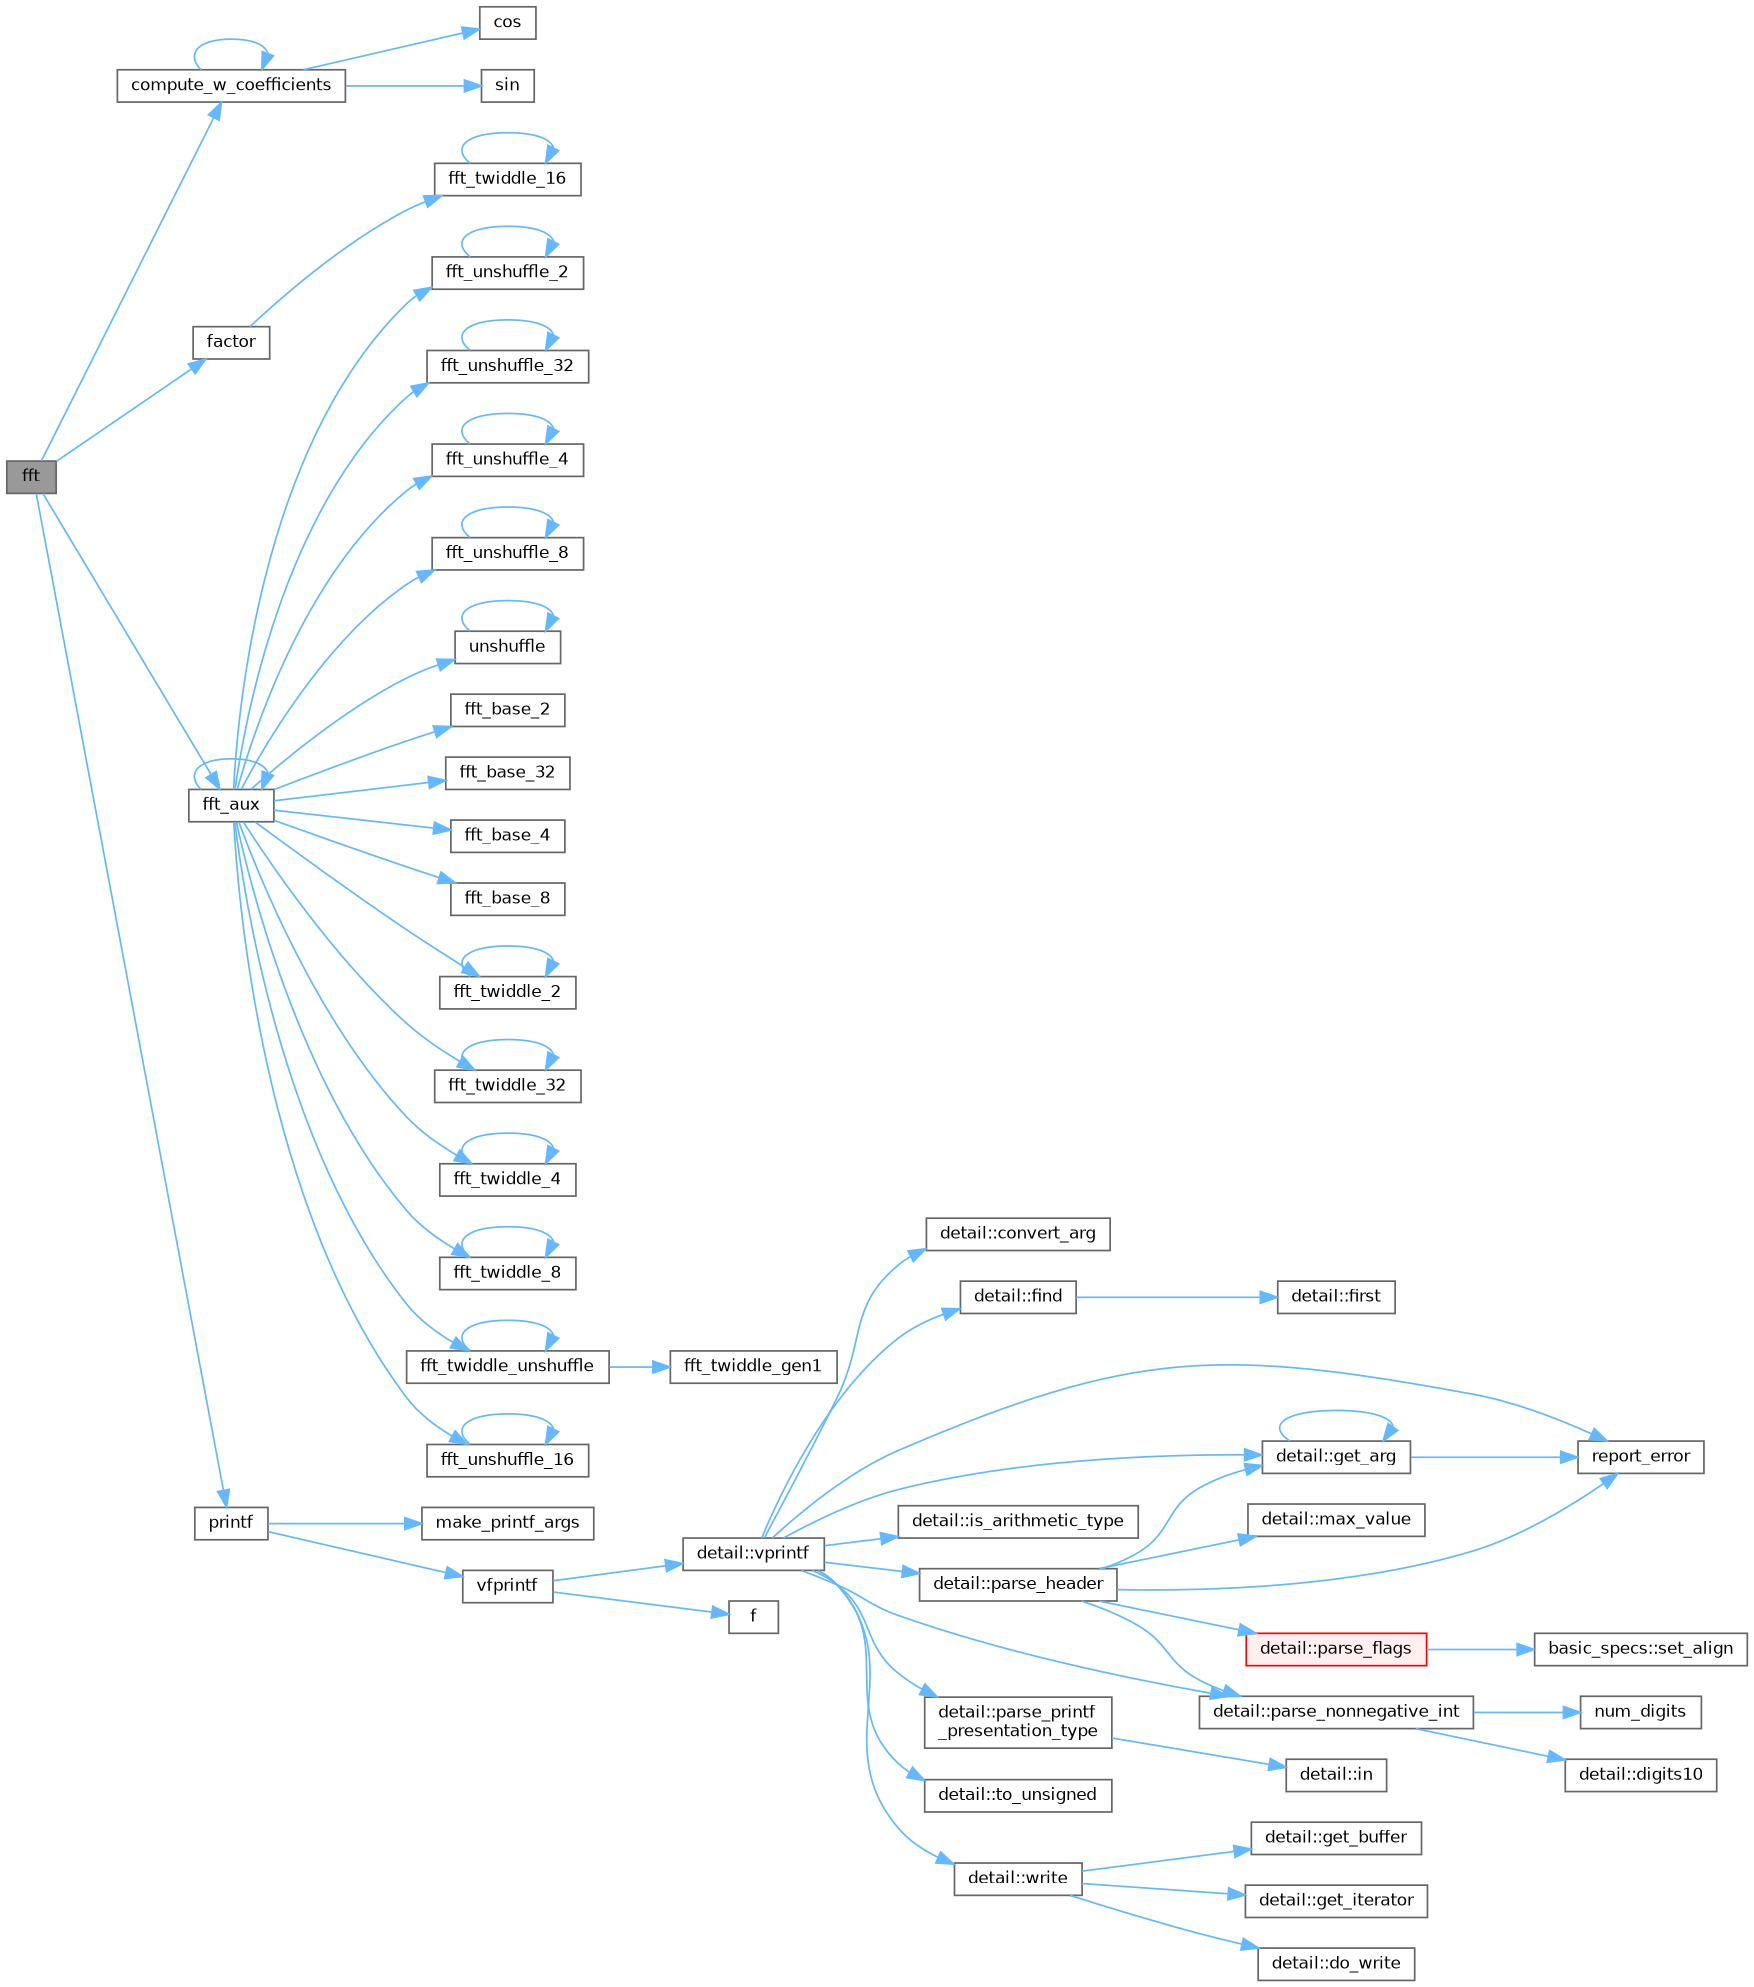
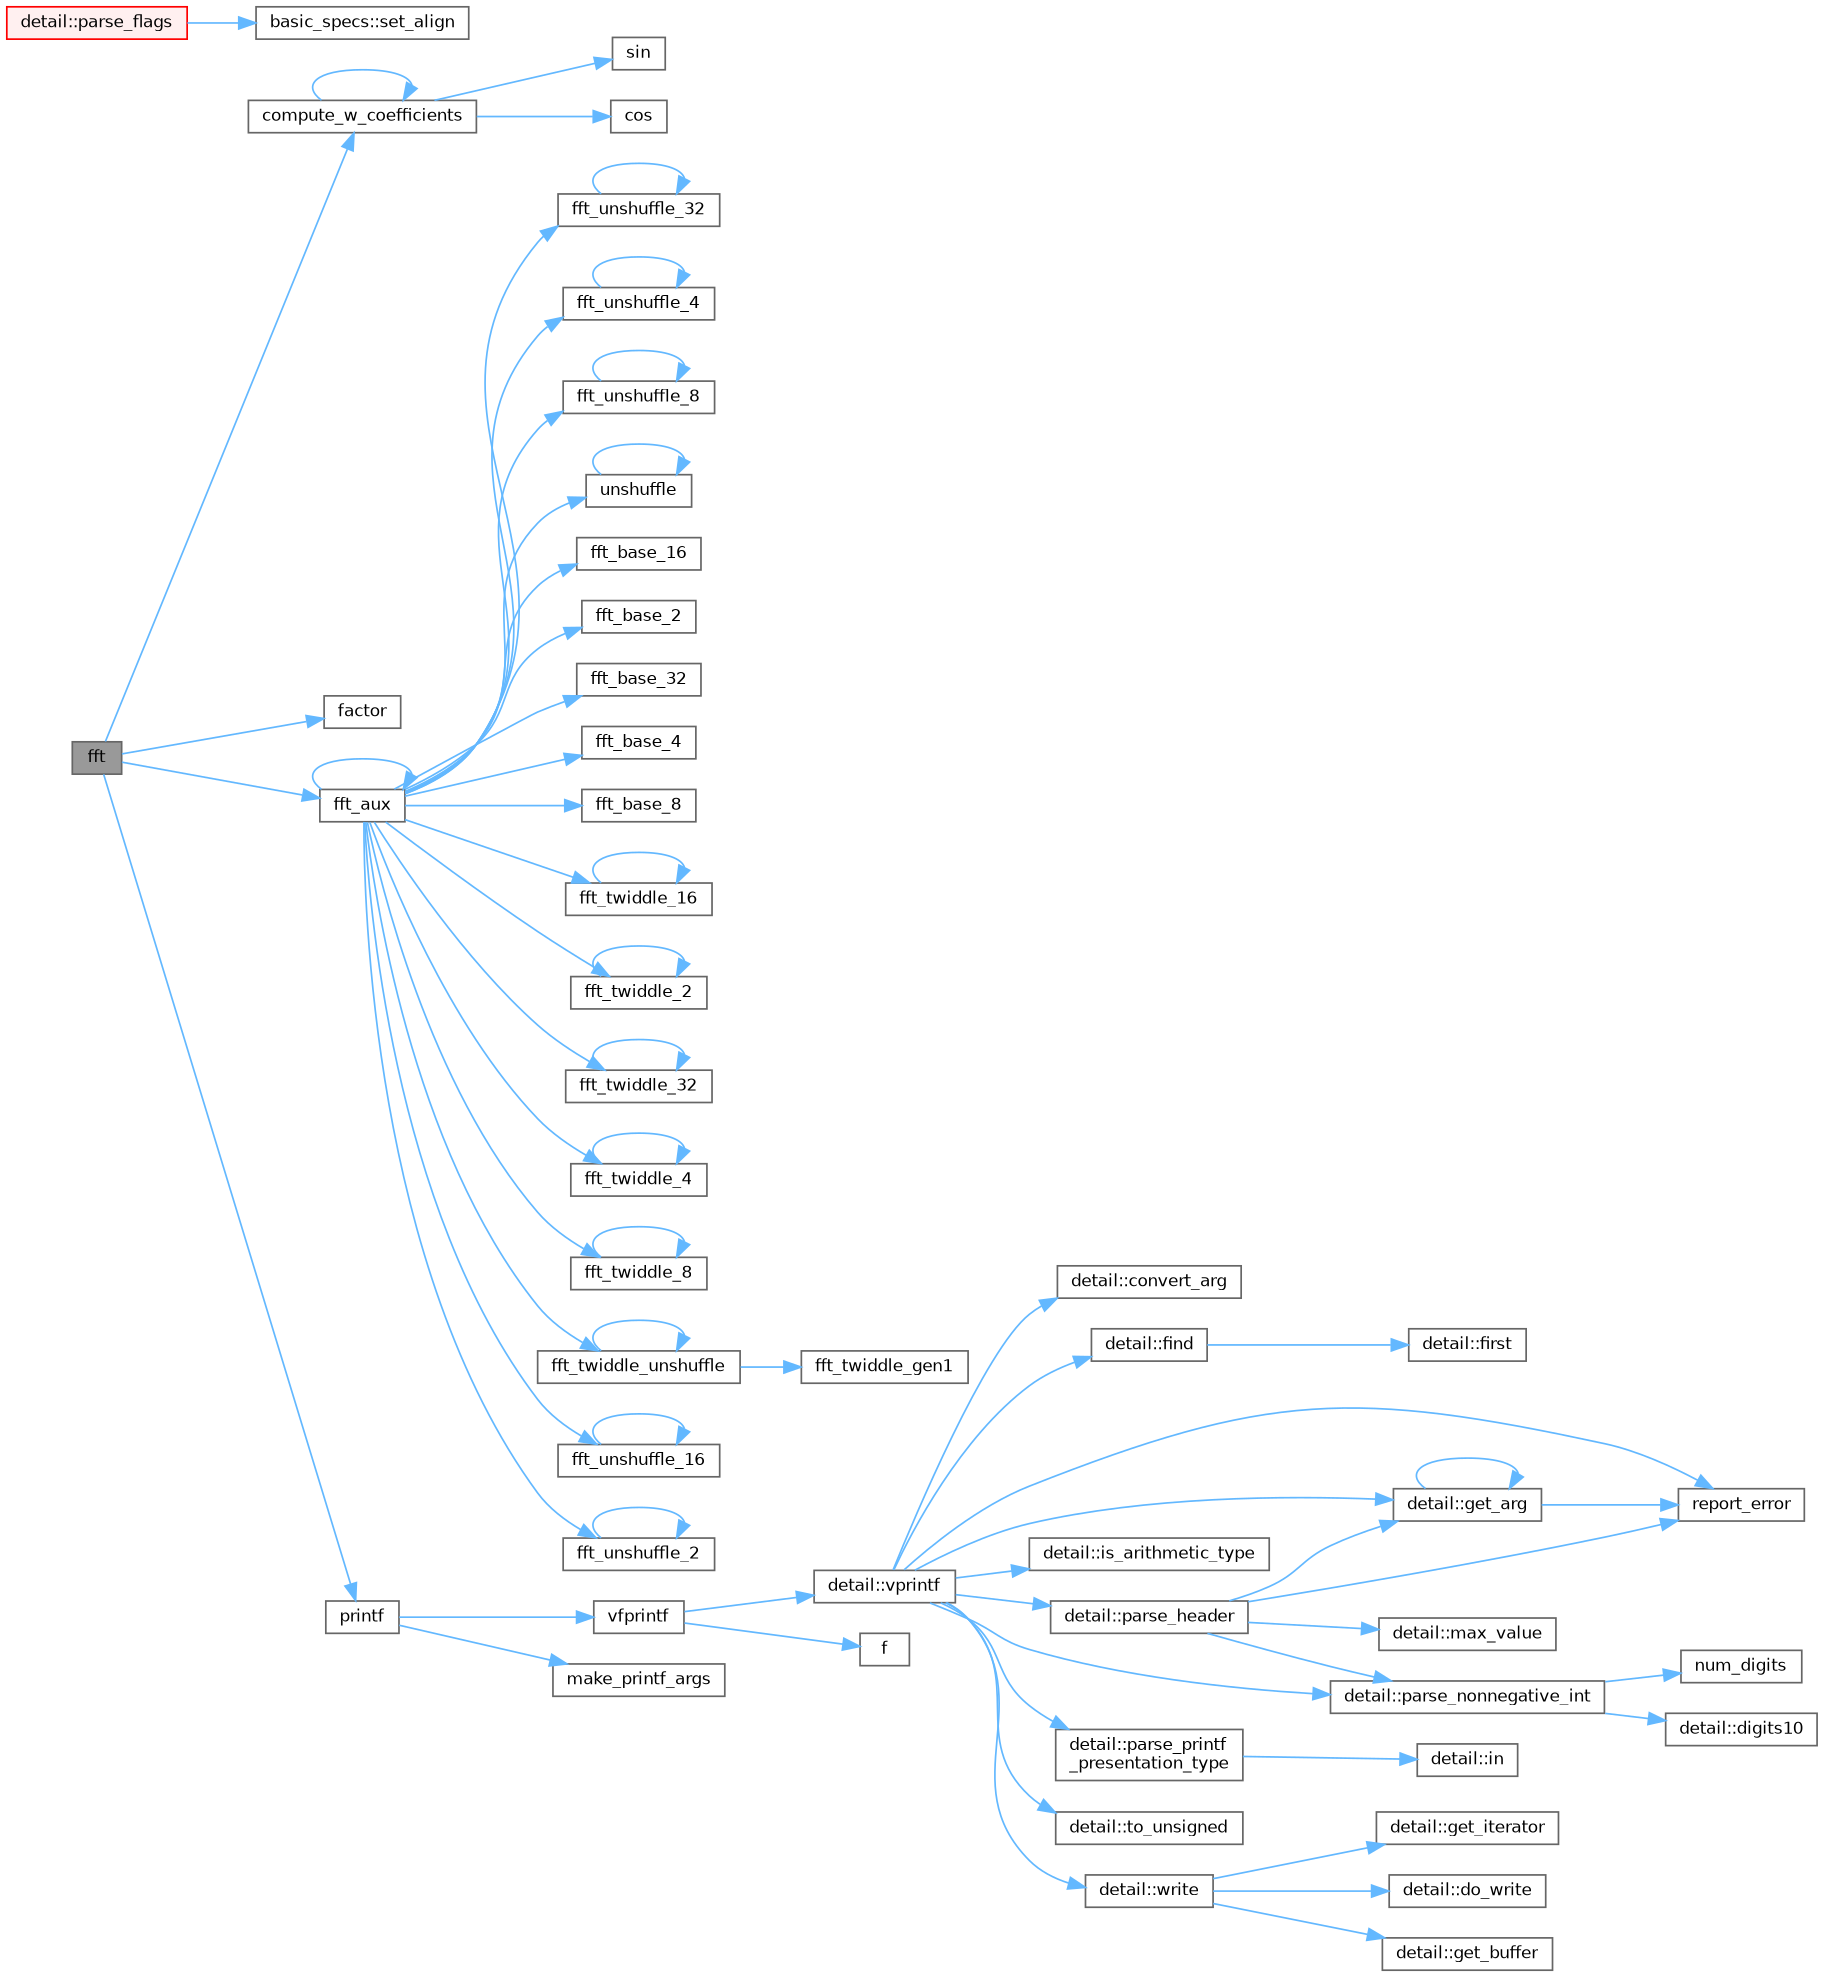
(333, 257) -> (489, 848)
none -> (639, 554)
(1169, 1616) -> none
